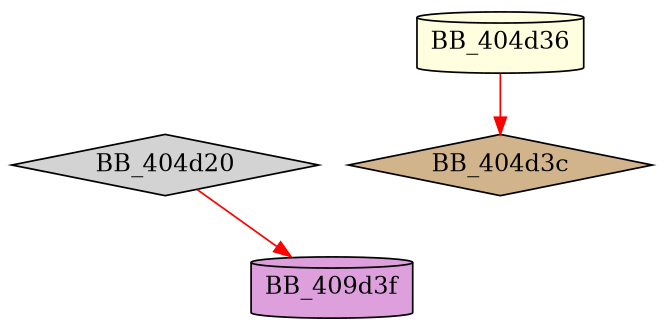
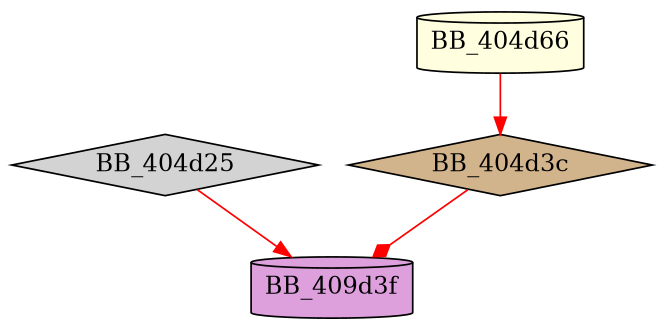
(500, 43) -> (500, 43)
(165, 165) -> (165, 165)
none -> (429, 217)
